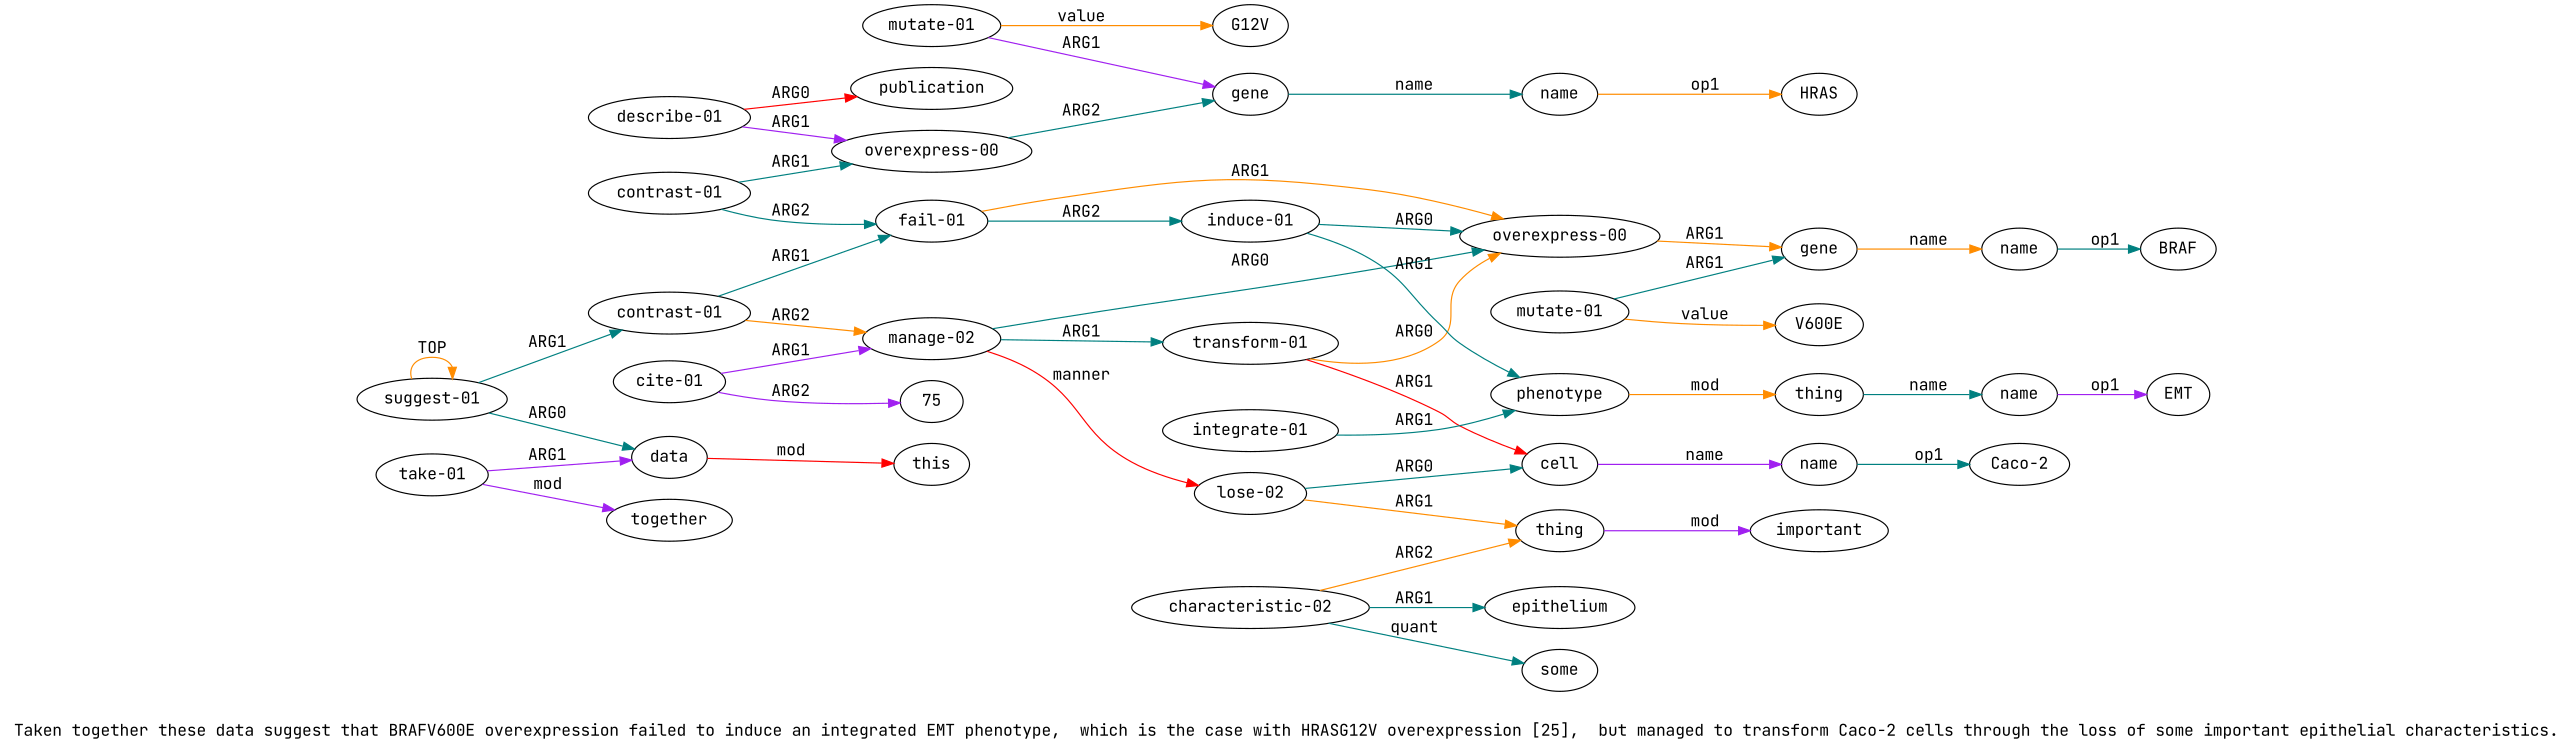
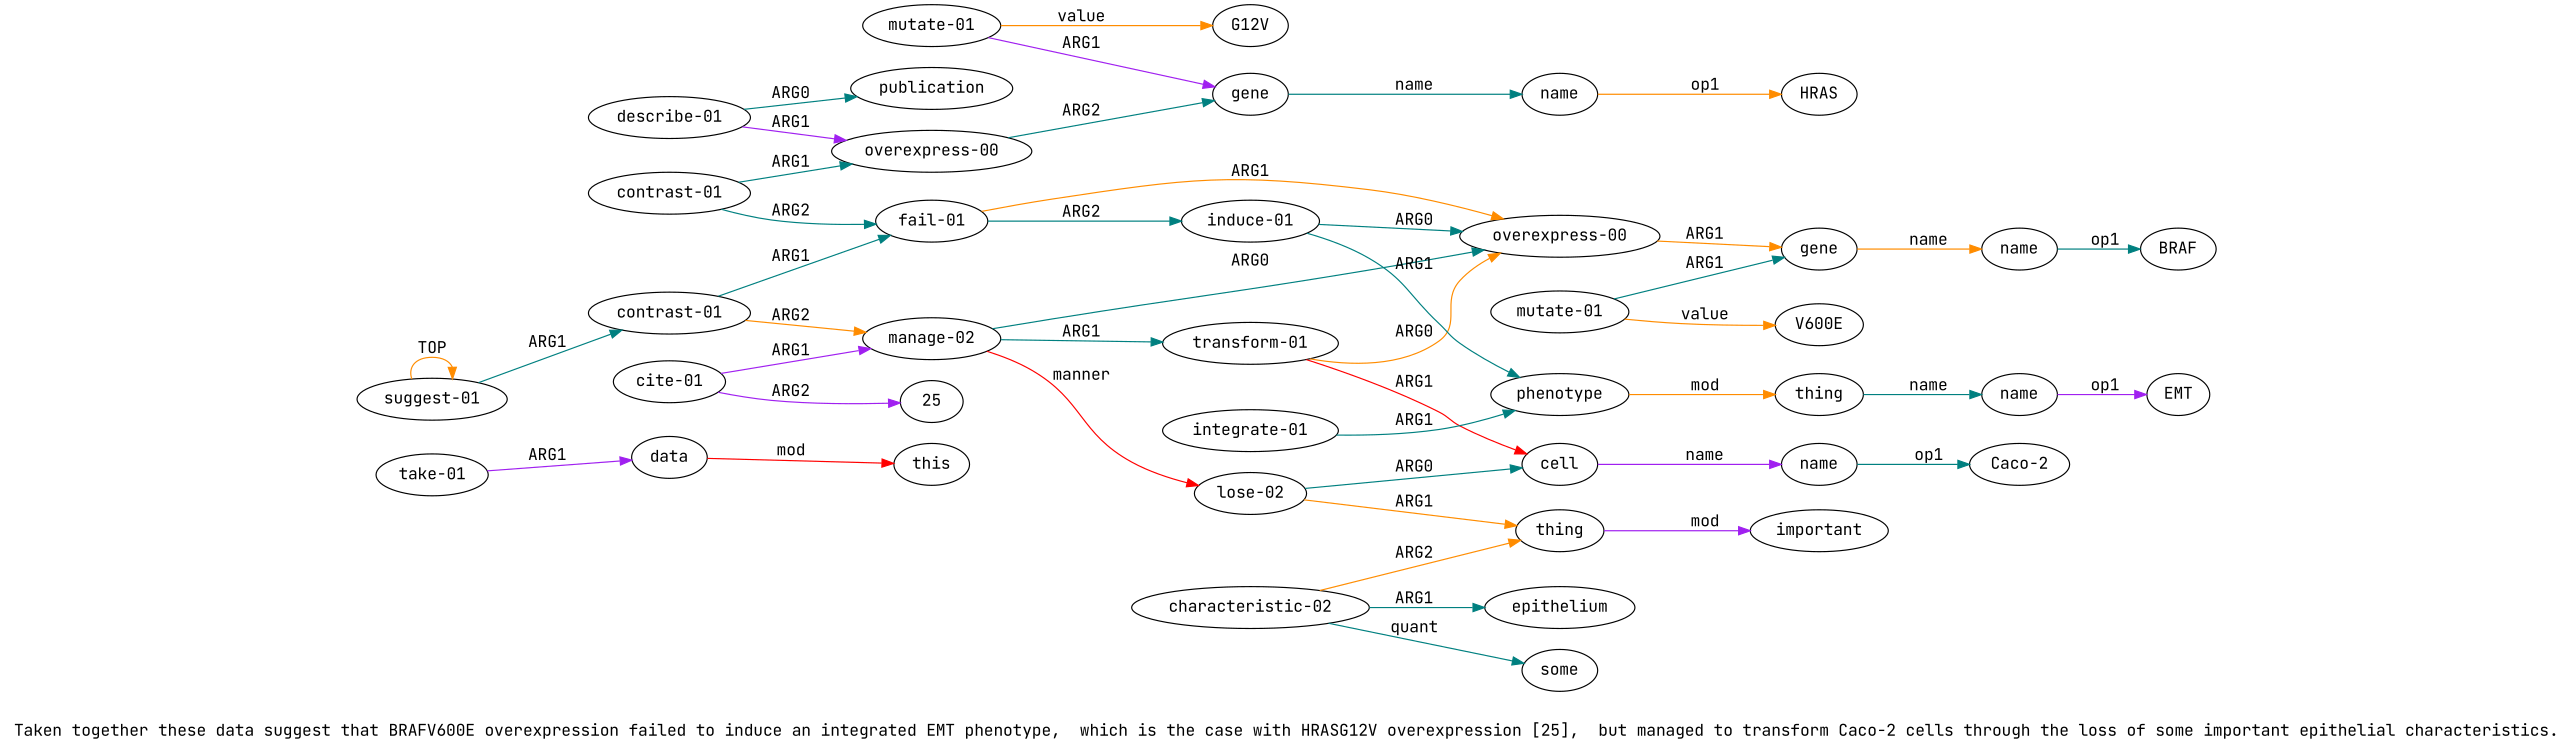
(795, 104) -> (795, 104)
(932, 402) -> (932, 402)
(556, 430) -> none
(669, 520) -> none
